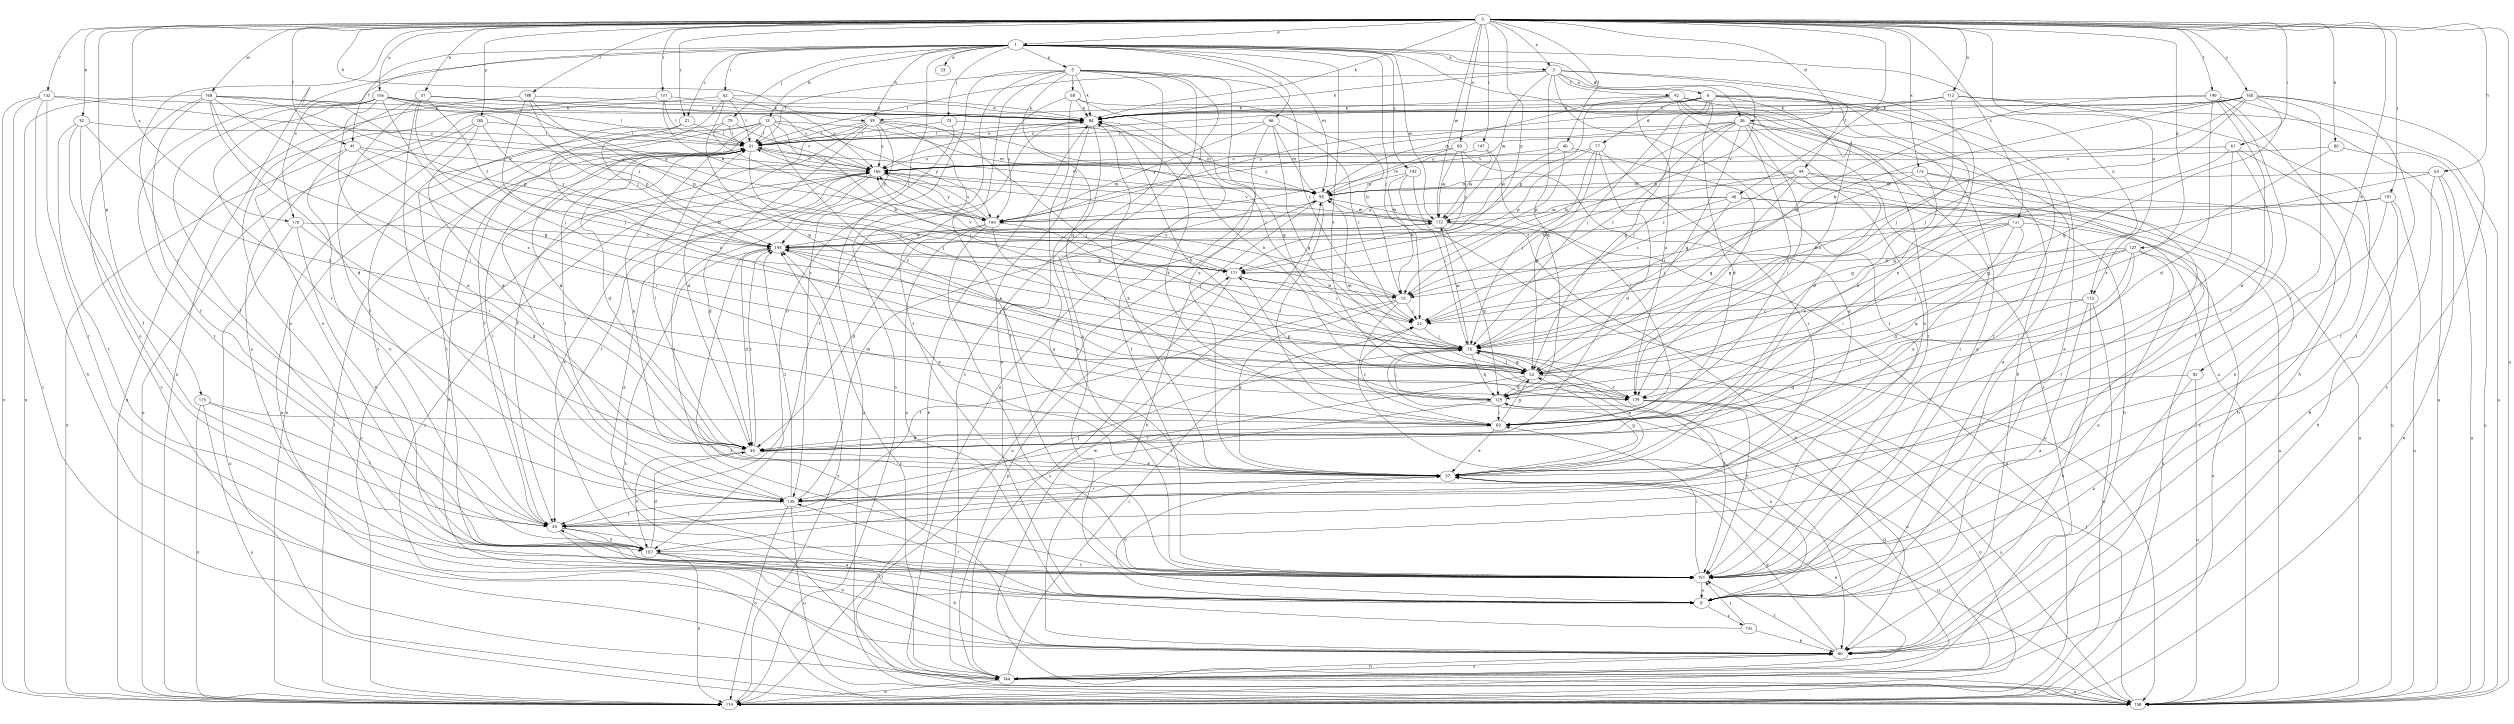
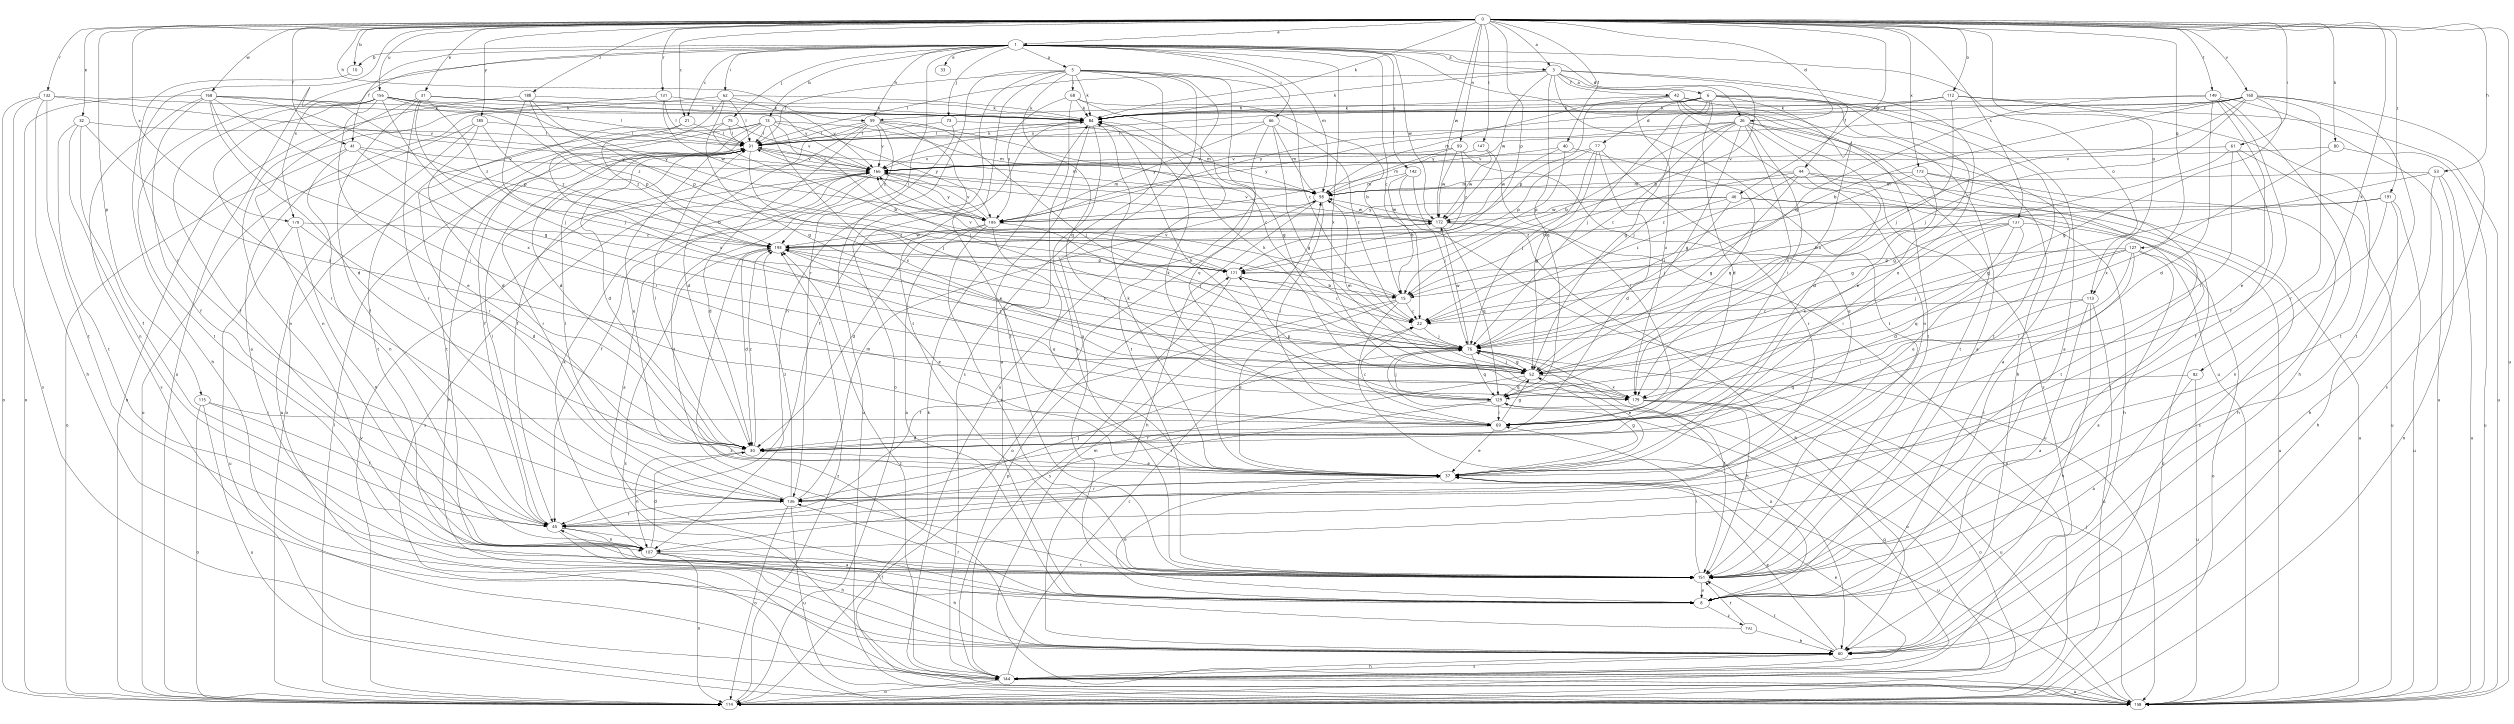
none -> (355, 70)
(723, 159) -> (723, 159)
